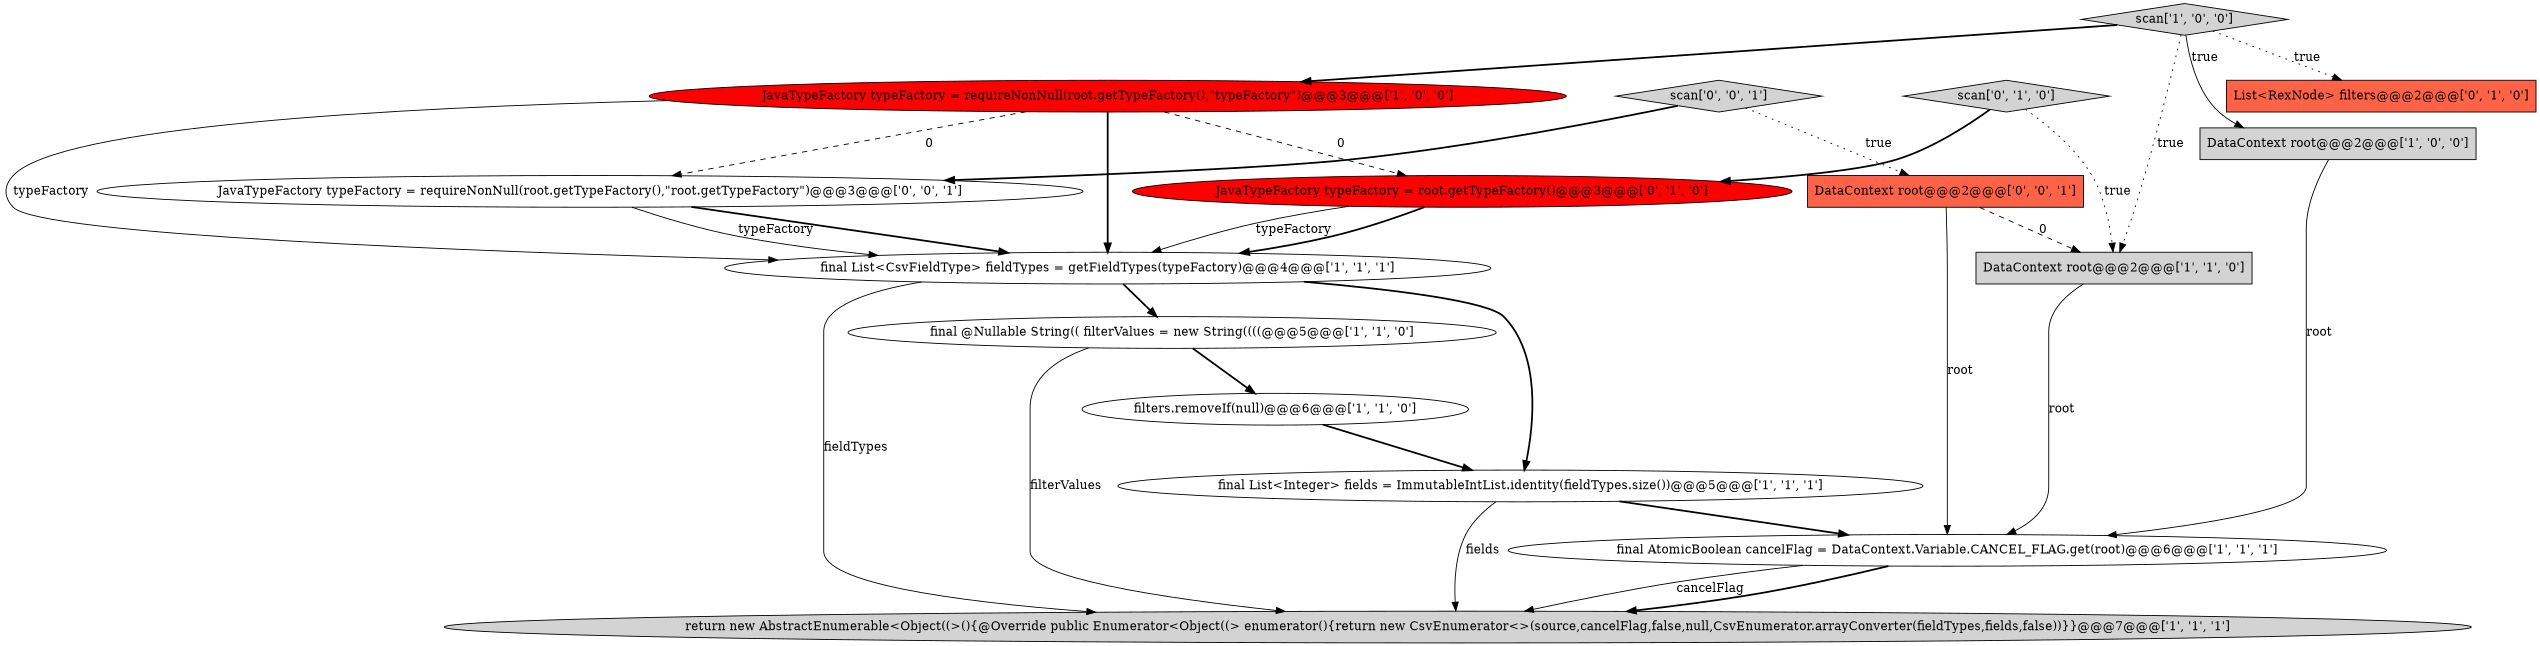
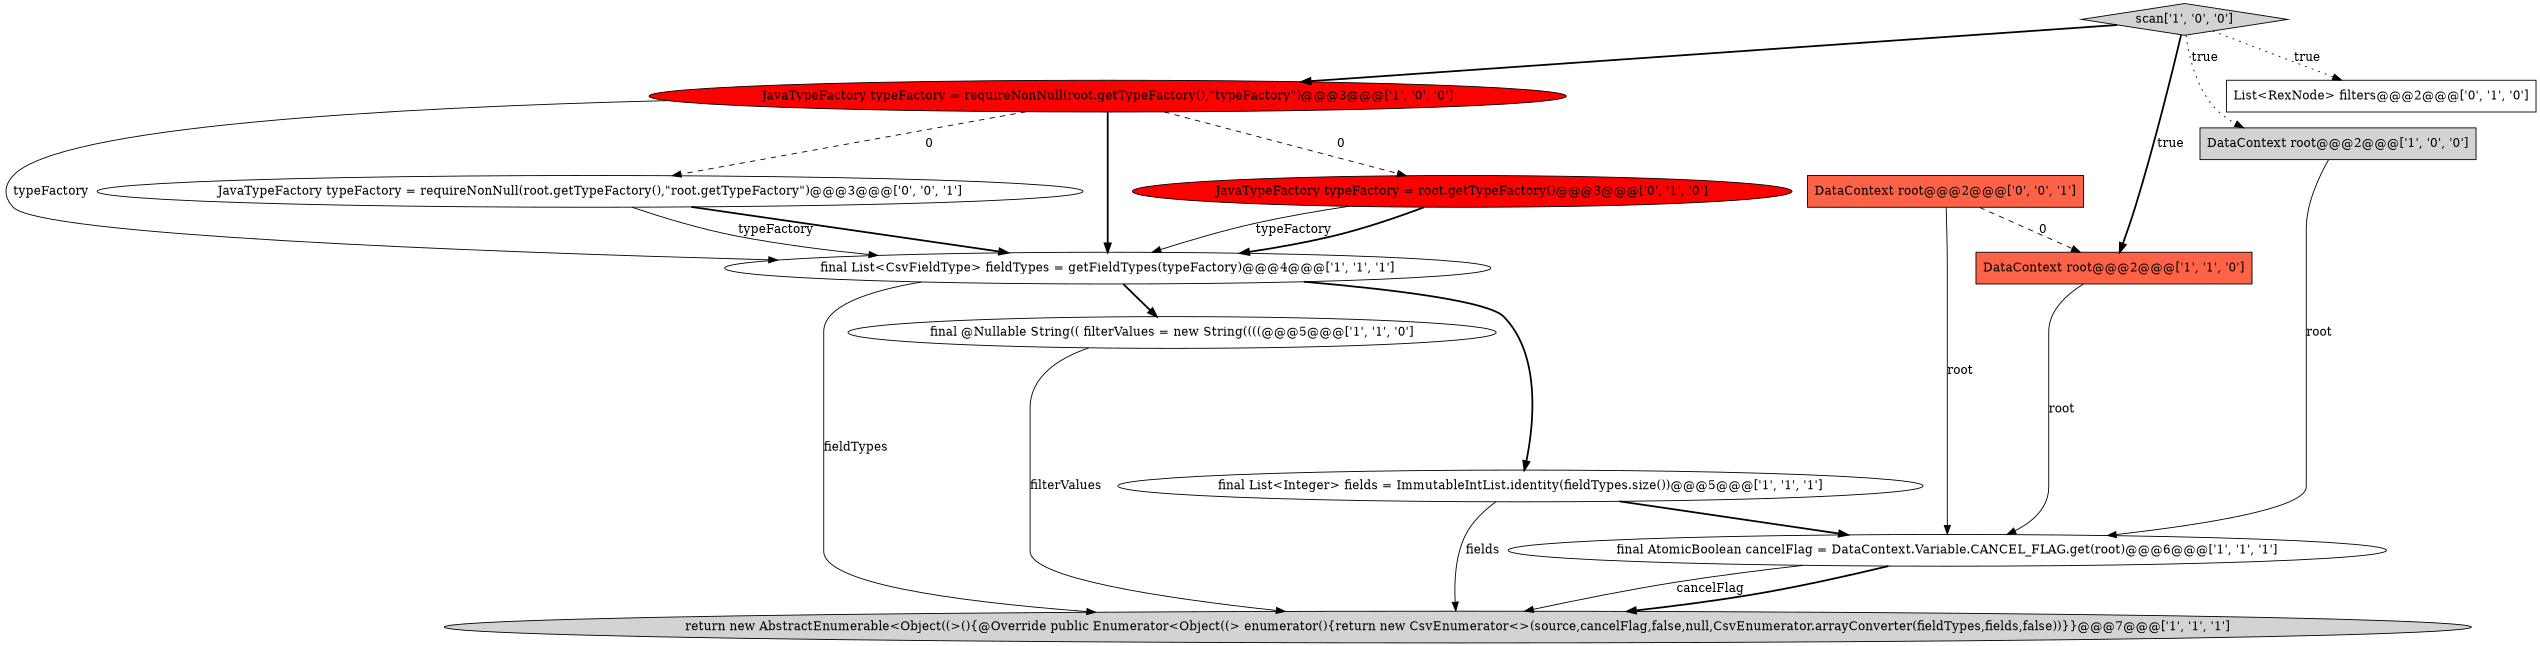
(2200, 86) -> (2200, 86)
(1719, 96) -> none
(2006, 96) -> none
(2381, 96) -> (2381, 96)
(2155, 140) -> (2155, 140)
(2114, 268) -> (2114, 268)
(1275, 409) -> none
